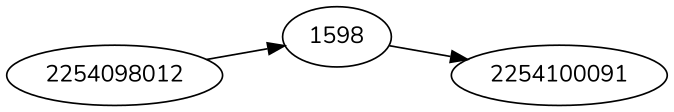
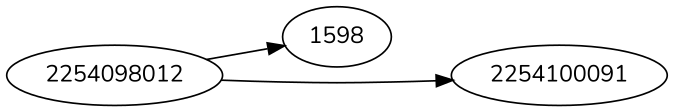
(420, 51) -> (329, 83)
